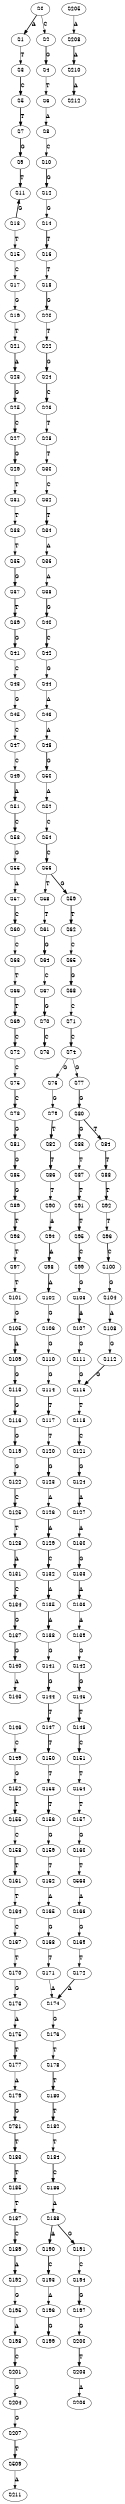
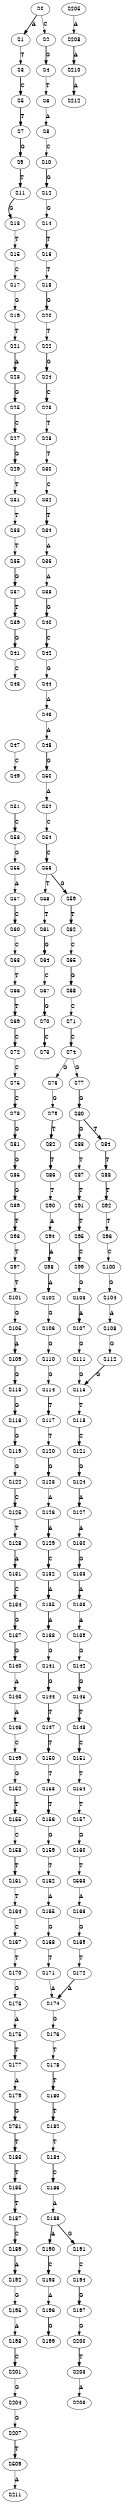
(17, 210) -> (9, 206)
(15, 715) -> none
(15, 790) -> none
(108, 1250) -> (108, 1250)
none -> (15, 1711)
(15, 2202) -> (15, 2202)
